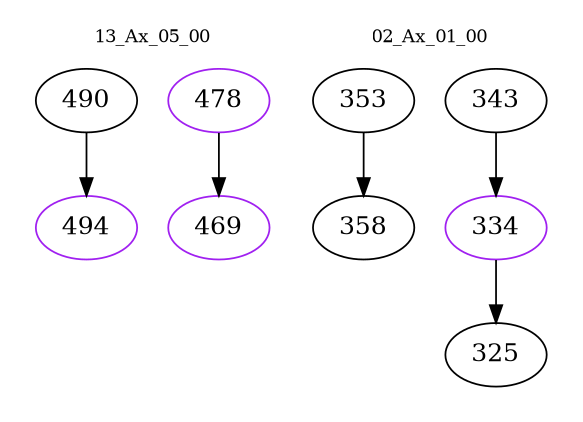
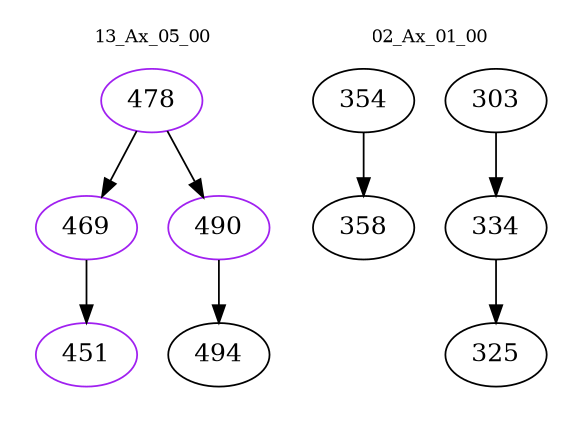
(86, 101) -> (219, 228)
(364, 101) -> (364, 101)
(496, 101) -> (496, 101)
none -> (181, 156)
(86, 228) -> (219, 355)
(496, 228) -> (496, 228)
none -> (86, 355)
